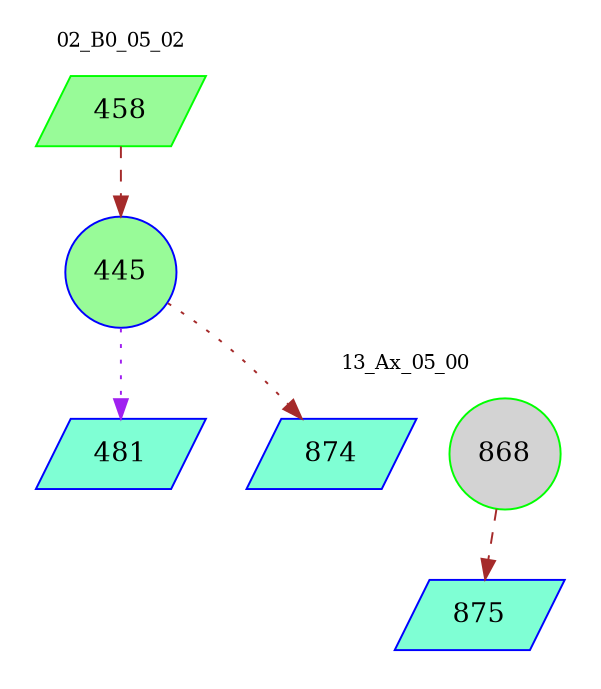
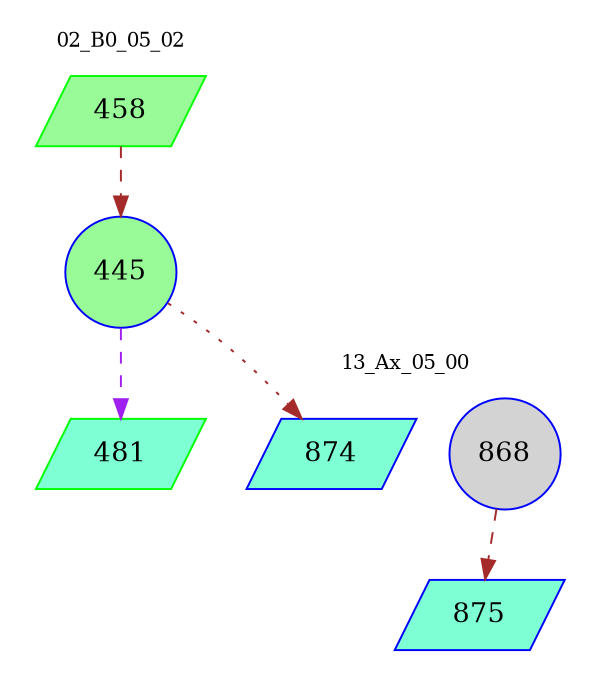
(121, 364) -> (121, 364)
(121, 454) -> (121, 454)
(505, 454) -> (505, 454)
